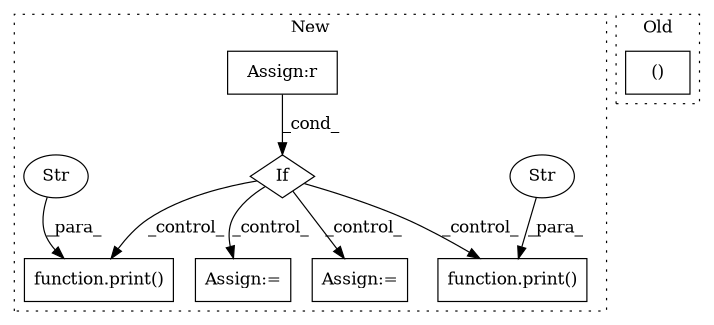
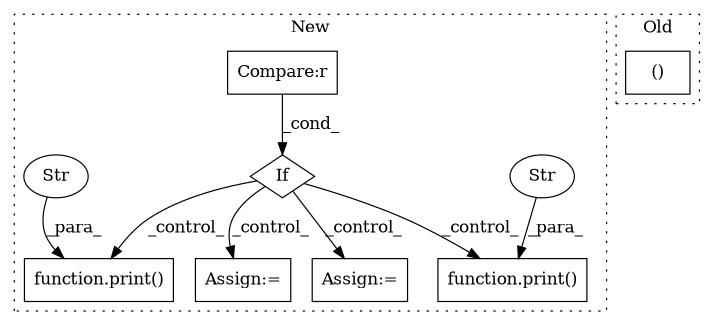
(282, 73) -> (282, 73)
